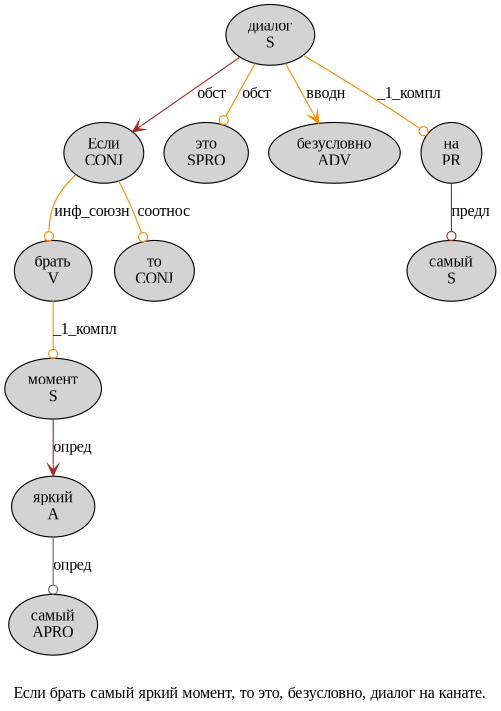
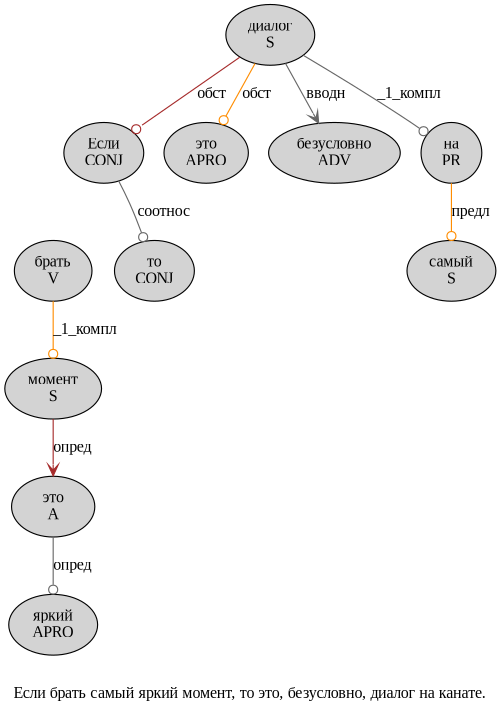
(299, 88) -> (299, 88)
(191, 91) -> (191, 91)
(362, 91) -> (362, 91)
(206, 153) -> (206, 153)
(56, 200) -> none
(131, 206) -> (131, 206)
(451, 207) -> (451, 207)
(53, 507) -> (53, 507)
(53, 625) -> (53, 625)
